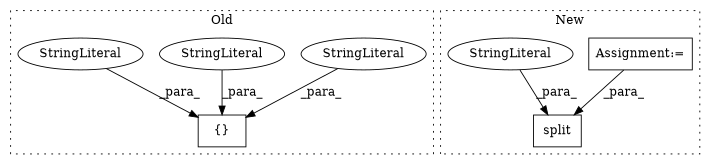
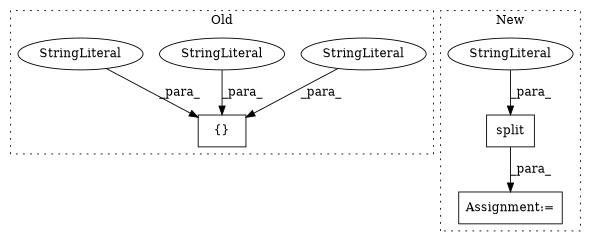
(602, 89) -> (510, 165)
